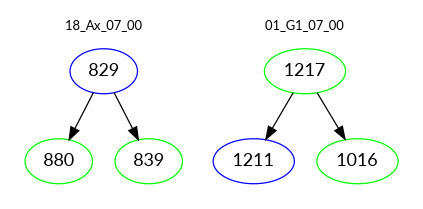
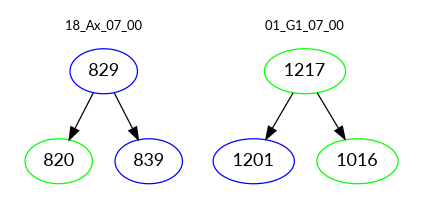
(59, 161) -> (59, 161)
(149, 161) -> (149, 161)
(254, 161) -> (254, 161)
